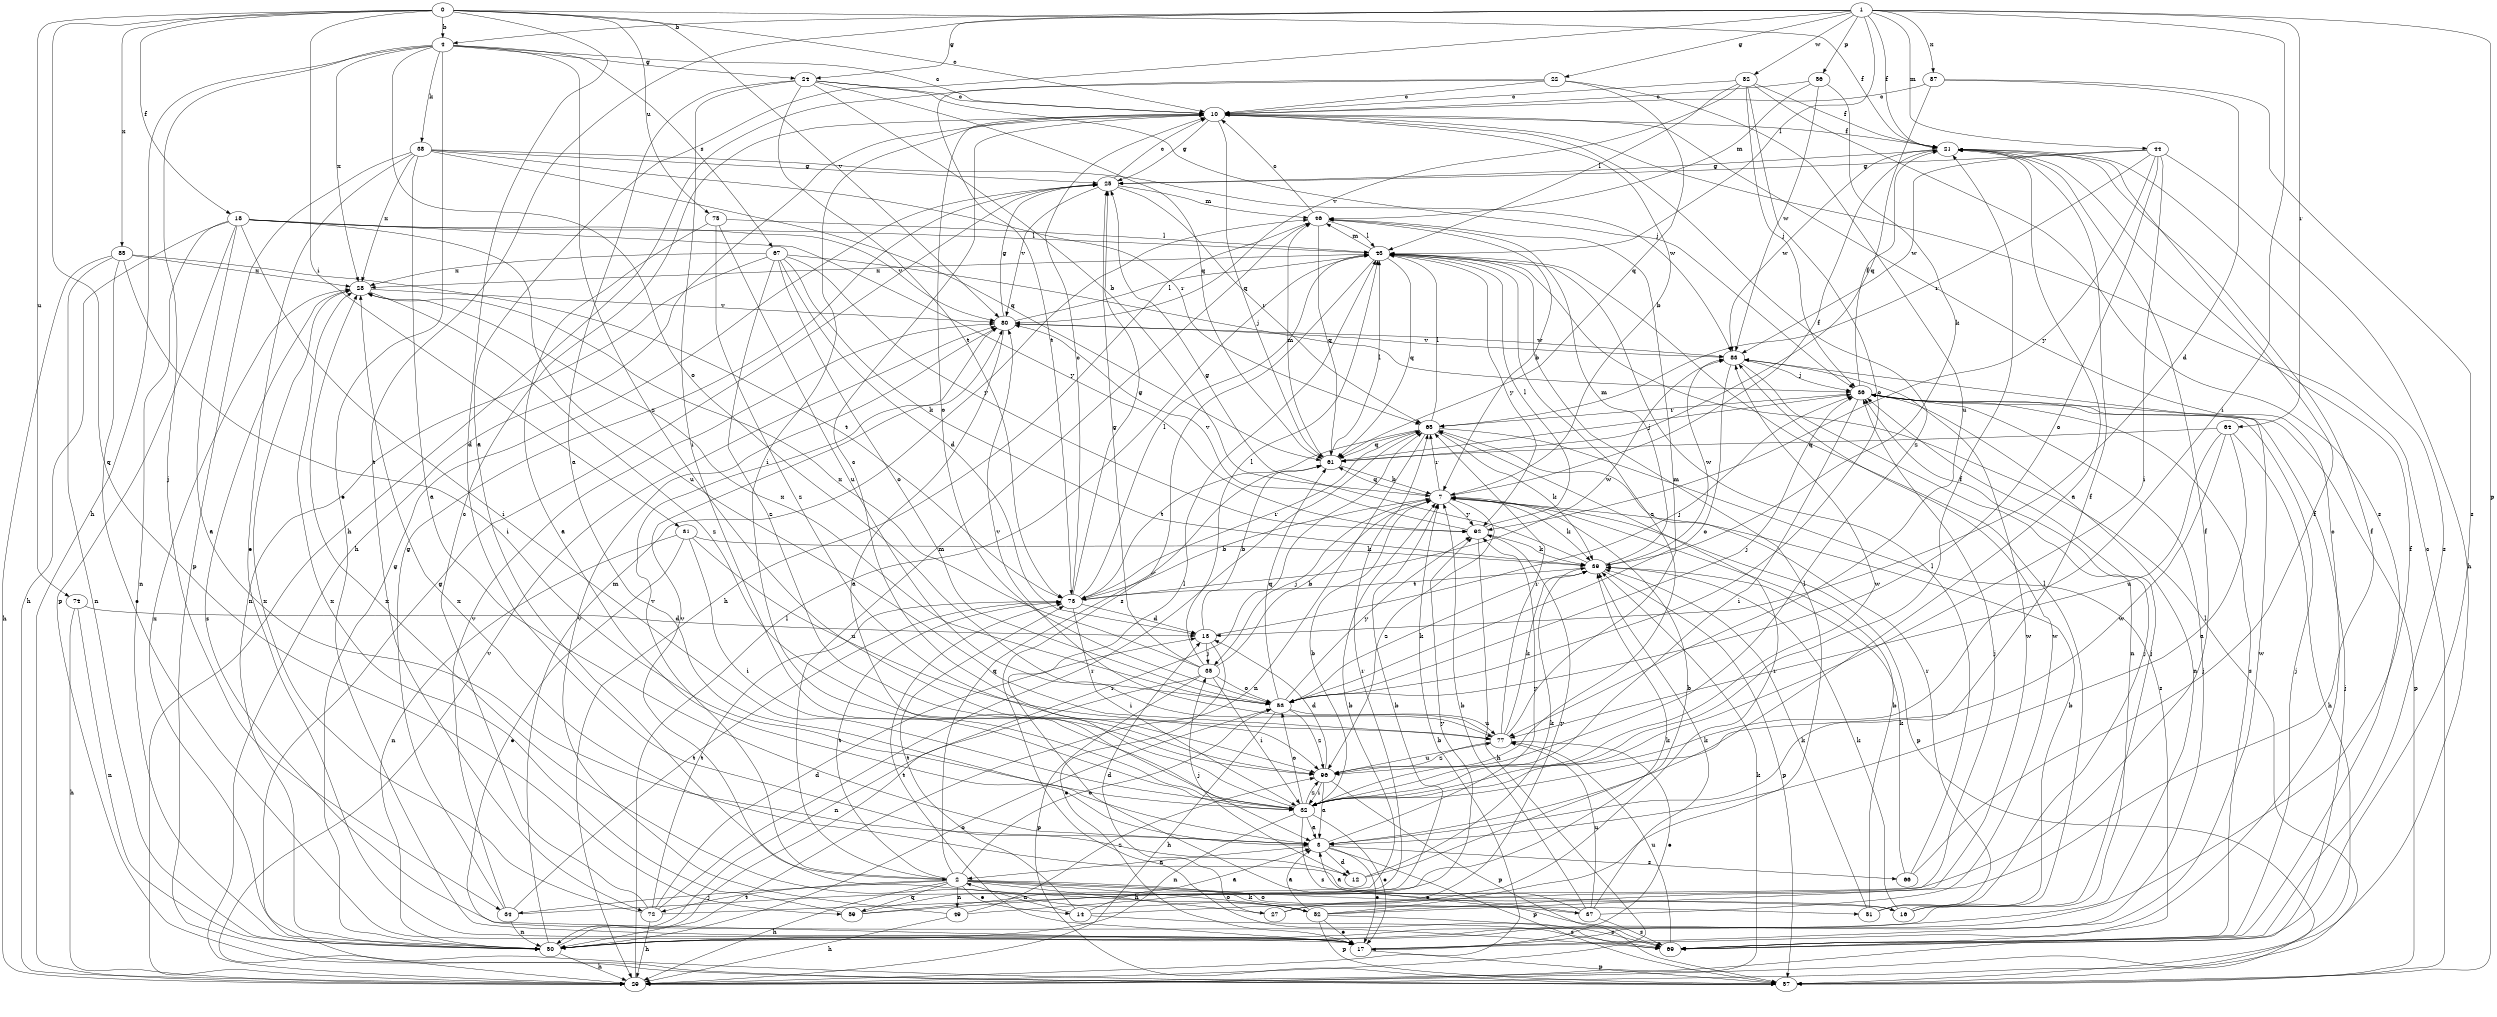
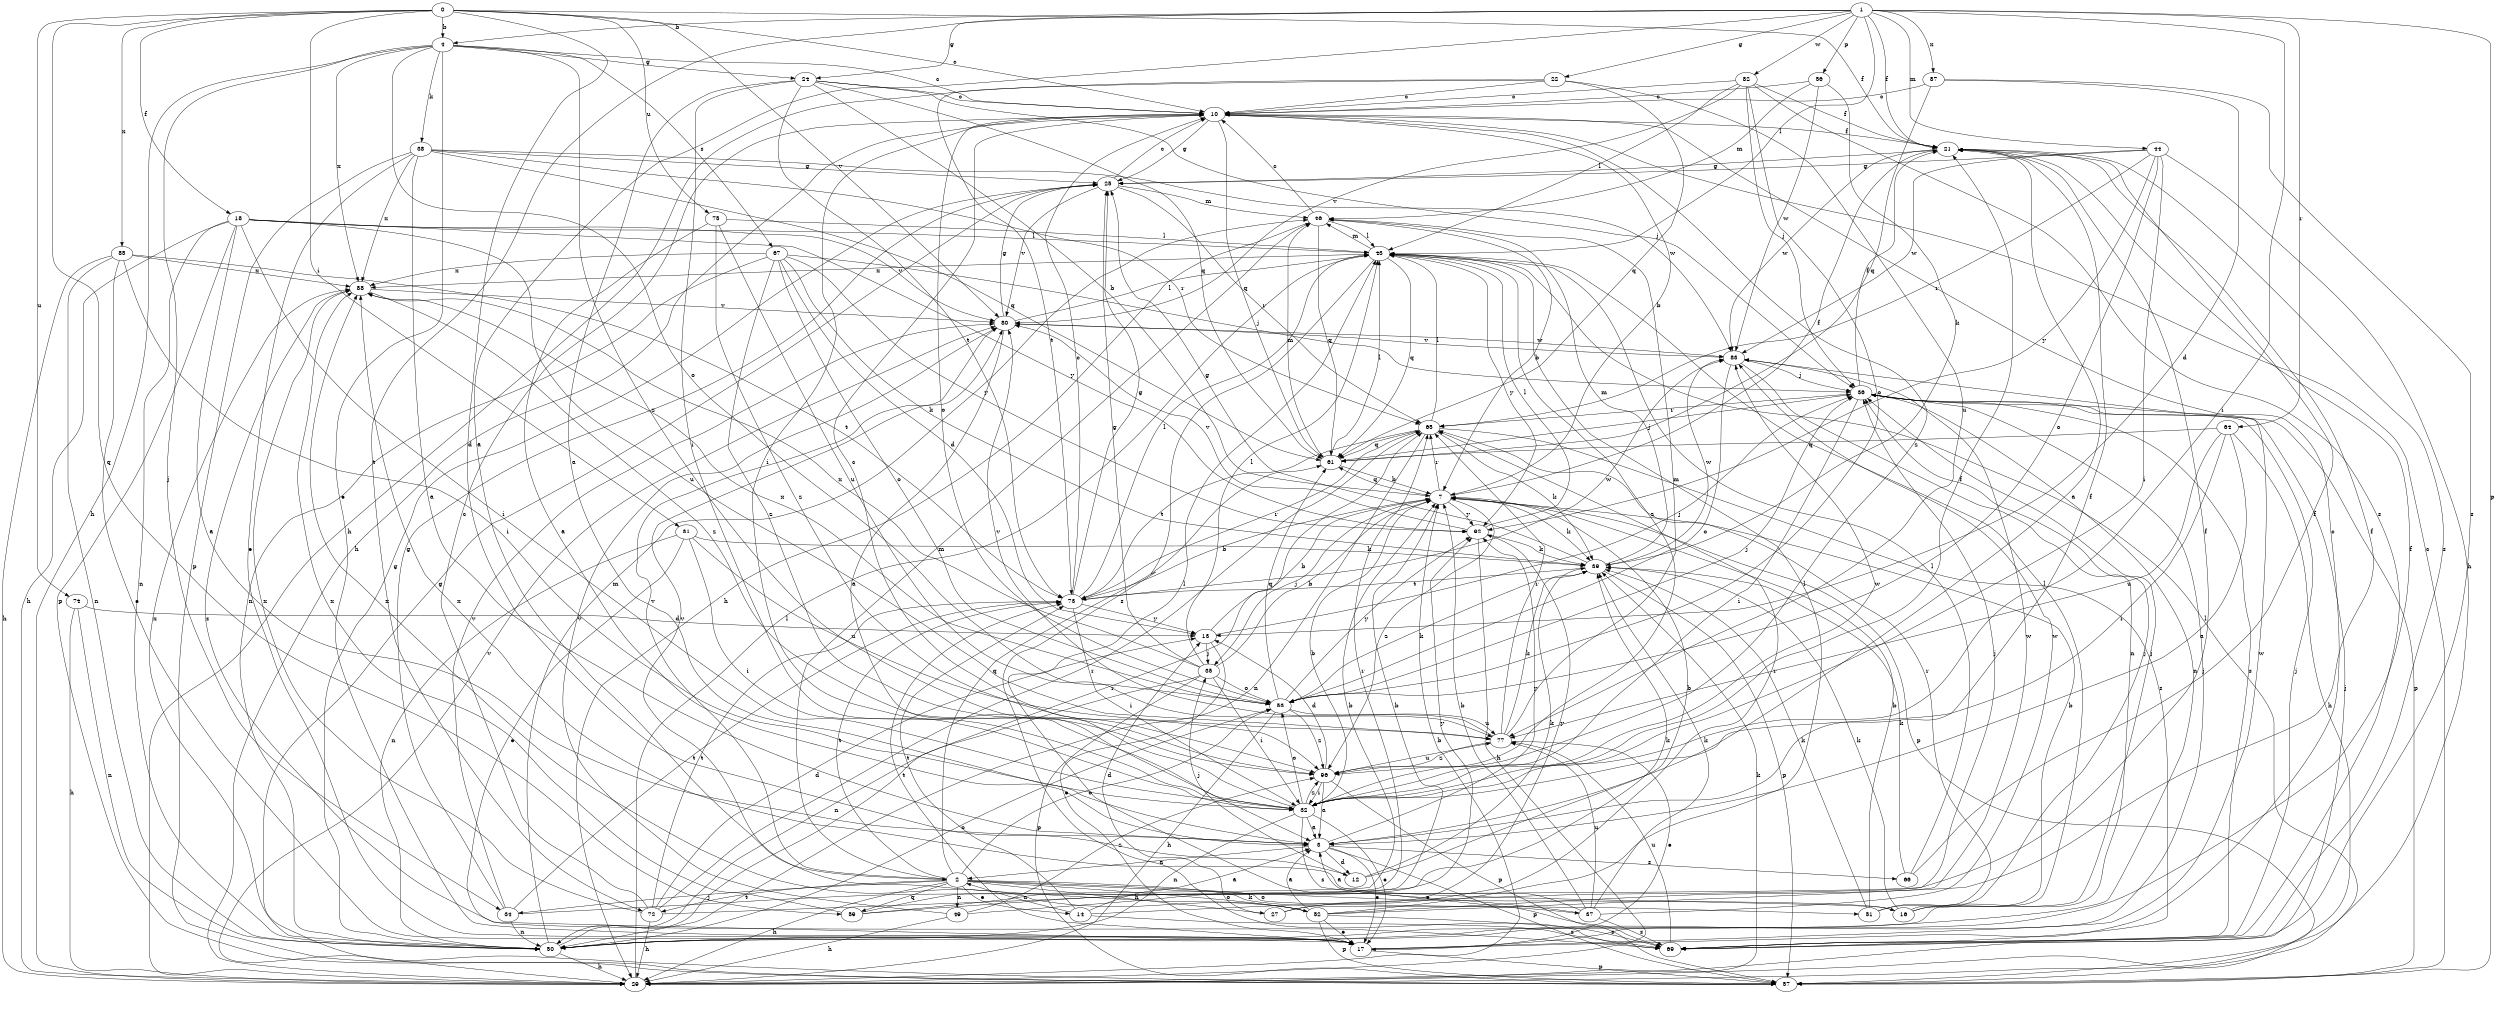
(360, 288) -> (360, 288)
(1246, 535) -> (1307, 554)
(1156, 619) -> (1156, 619)
(2121, 619) -> (2121, 619)
